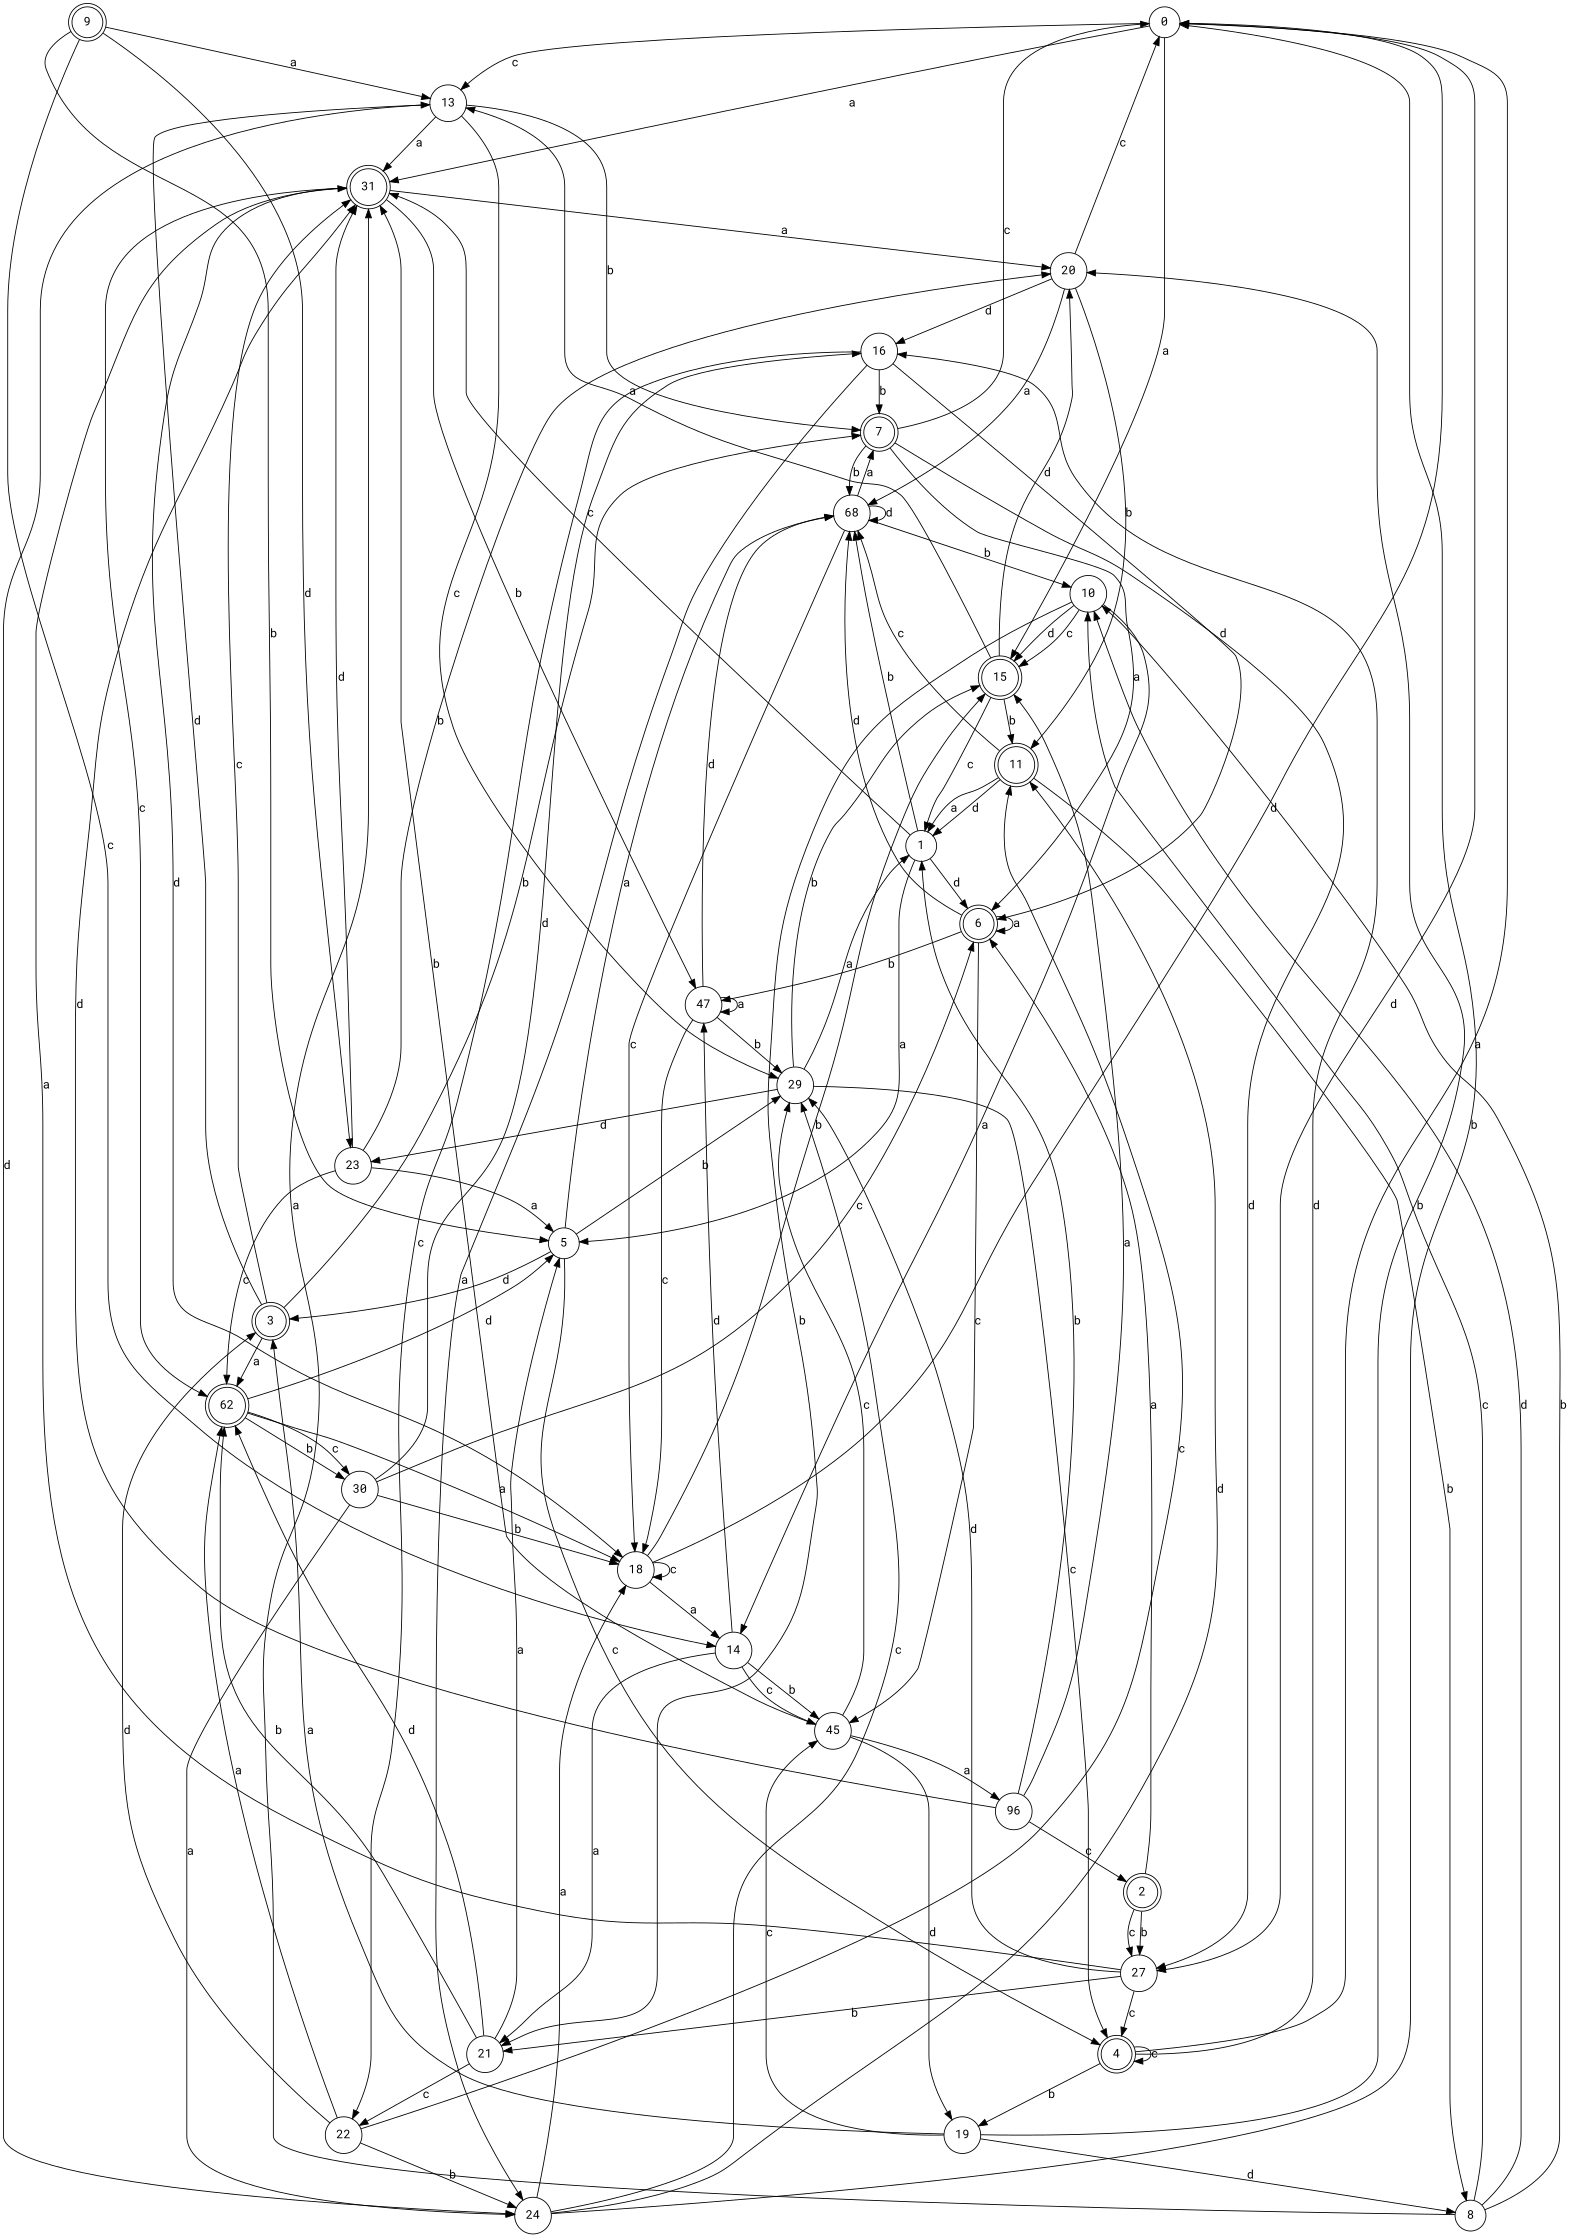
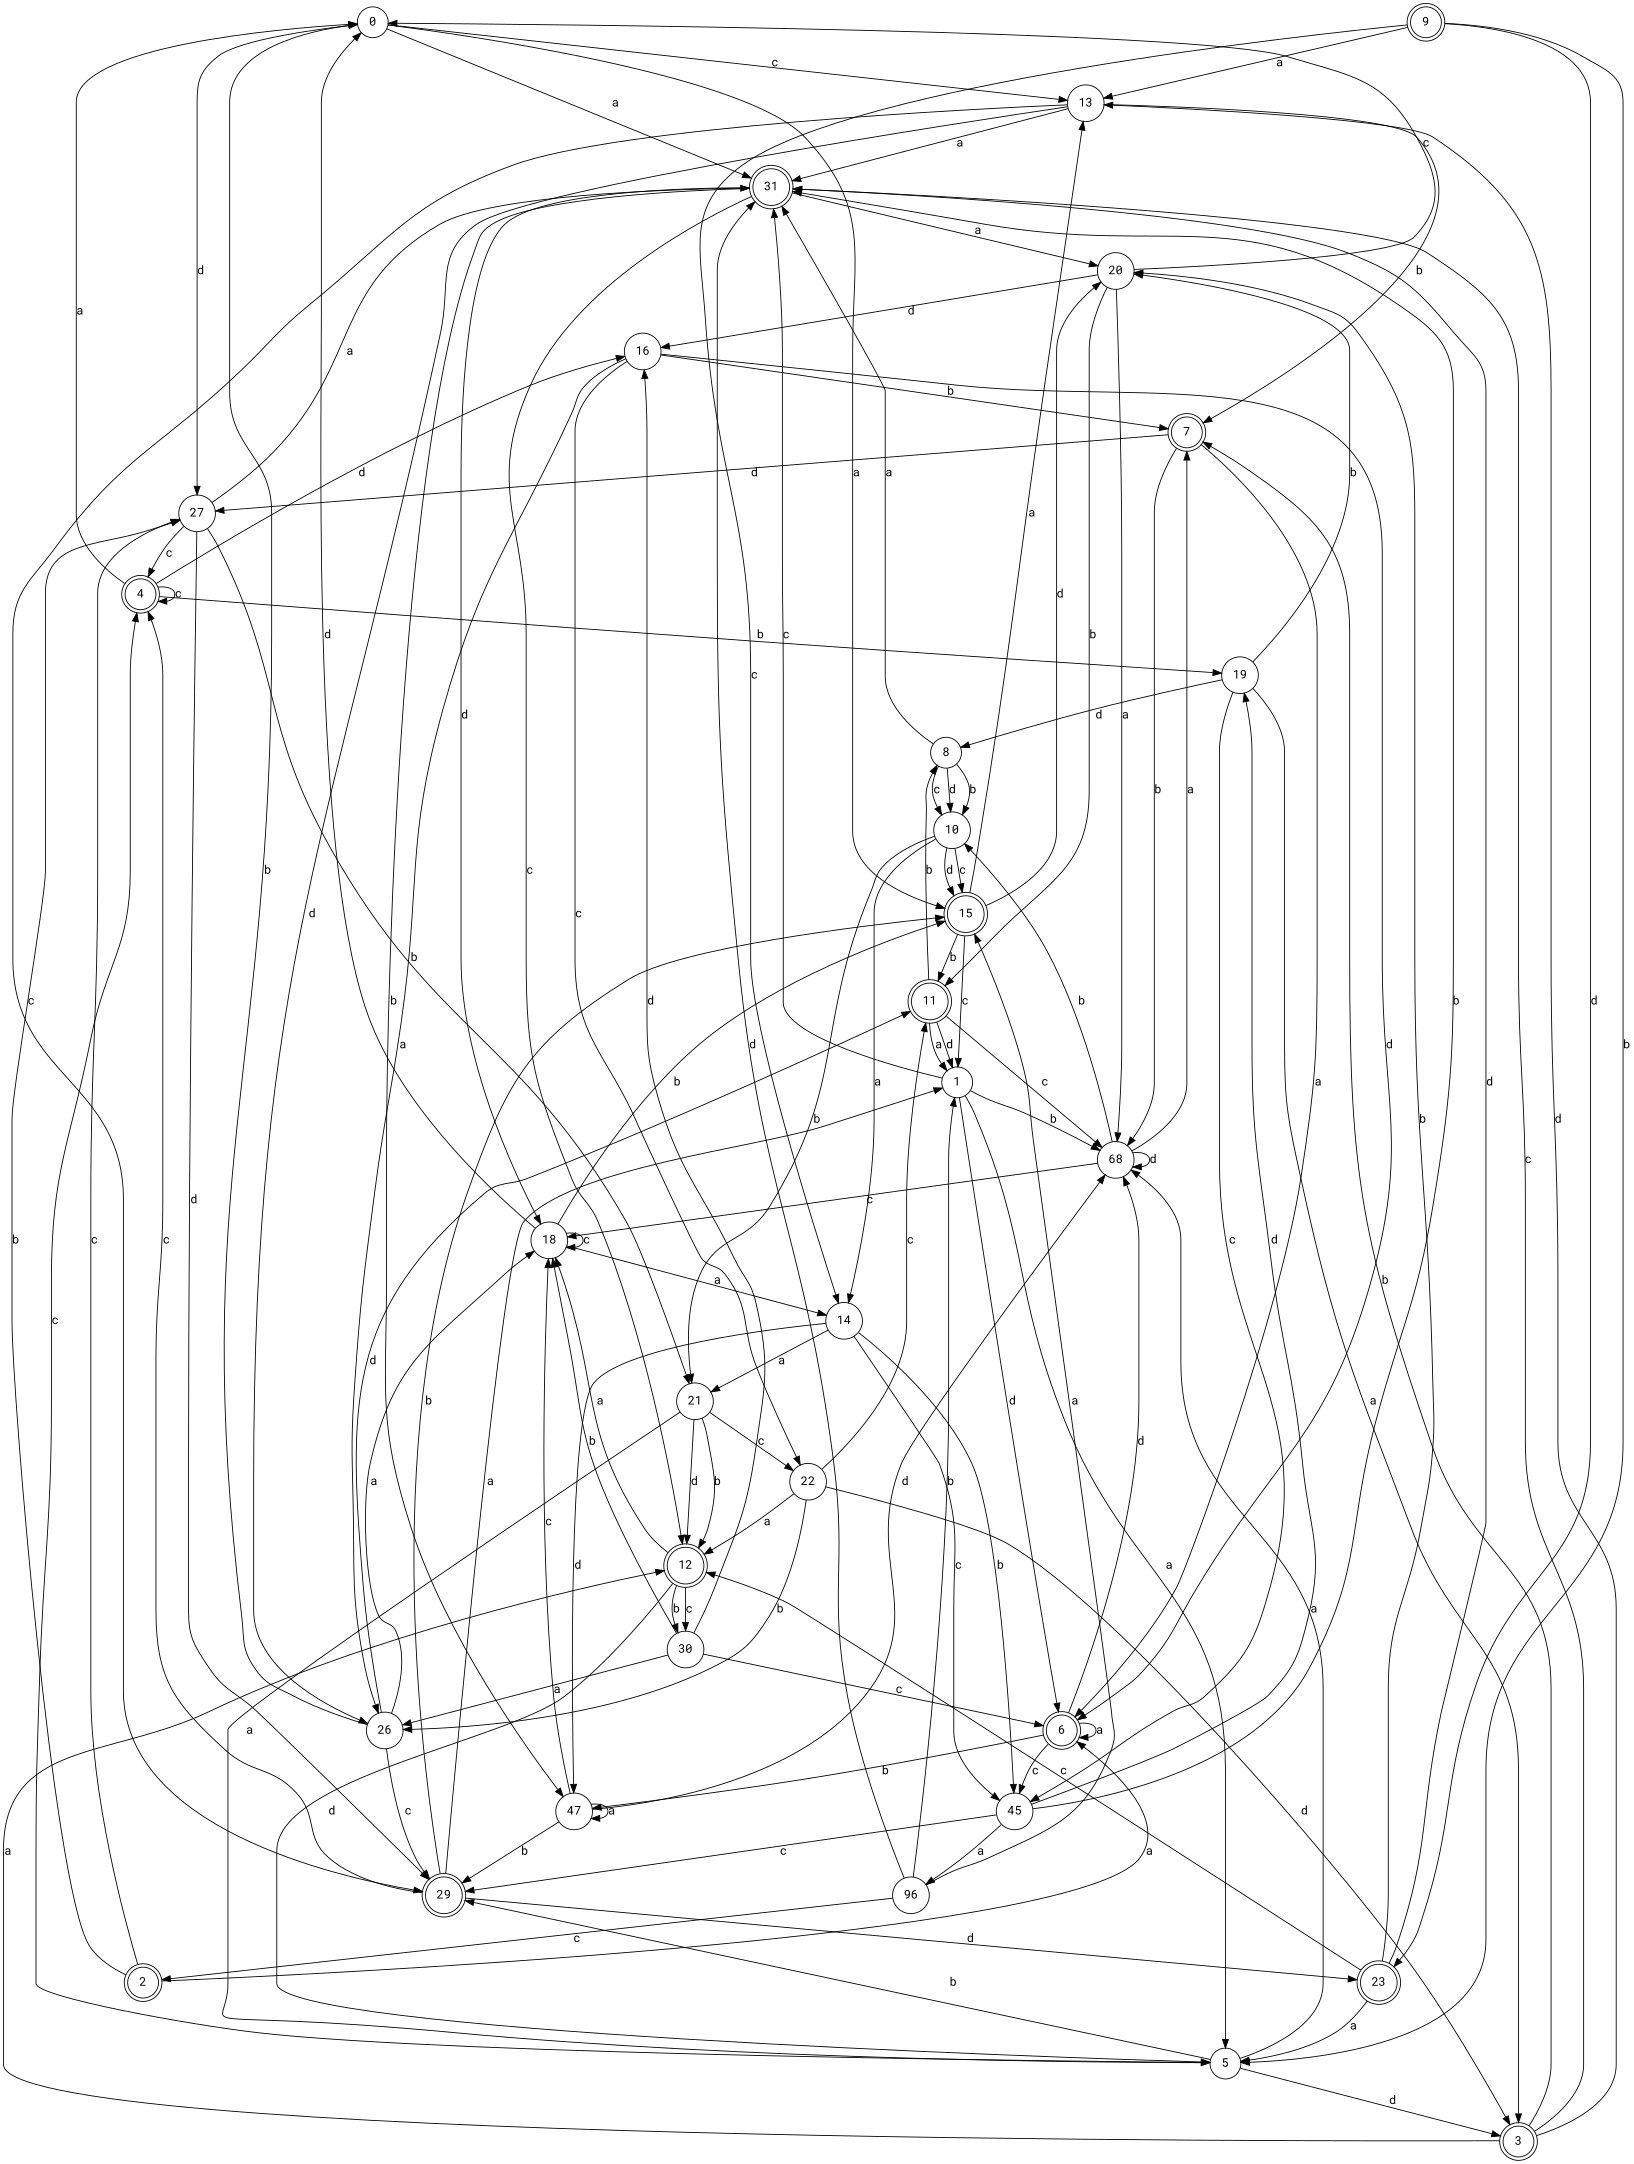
(1003, 211) -> none
(795, 1085) -> (444, 1895)
(353, 1166) -> (1379, 1983)
(227, 1406) -> (686, 1566)
(533, 2216) -> (385, 1730)
